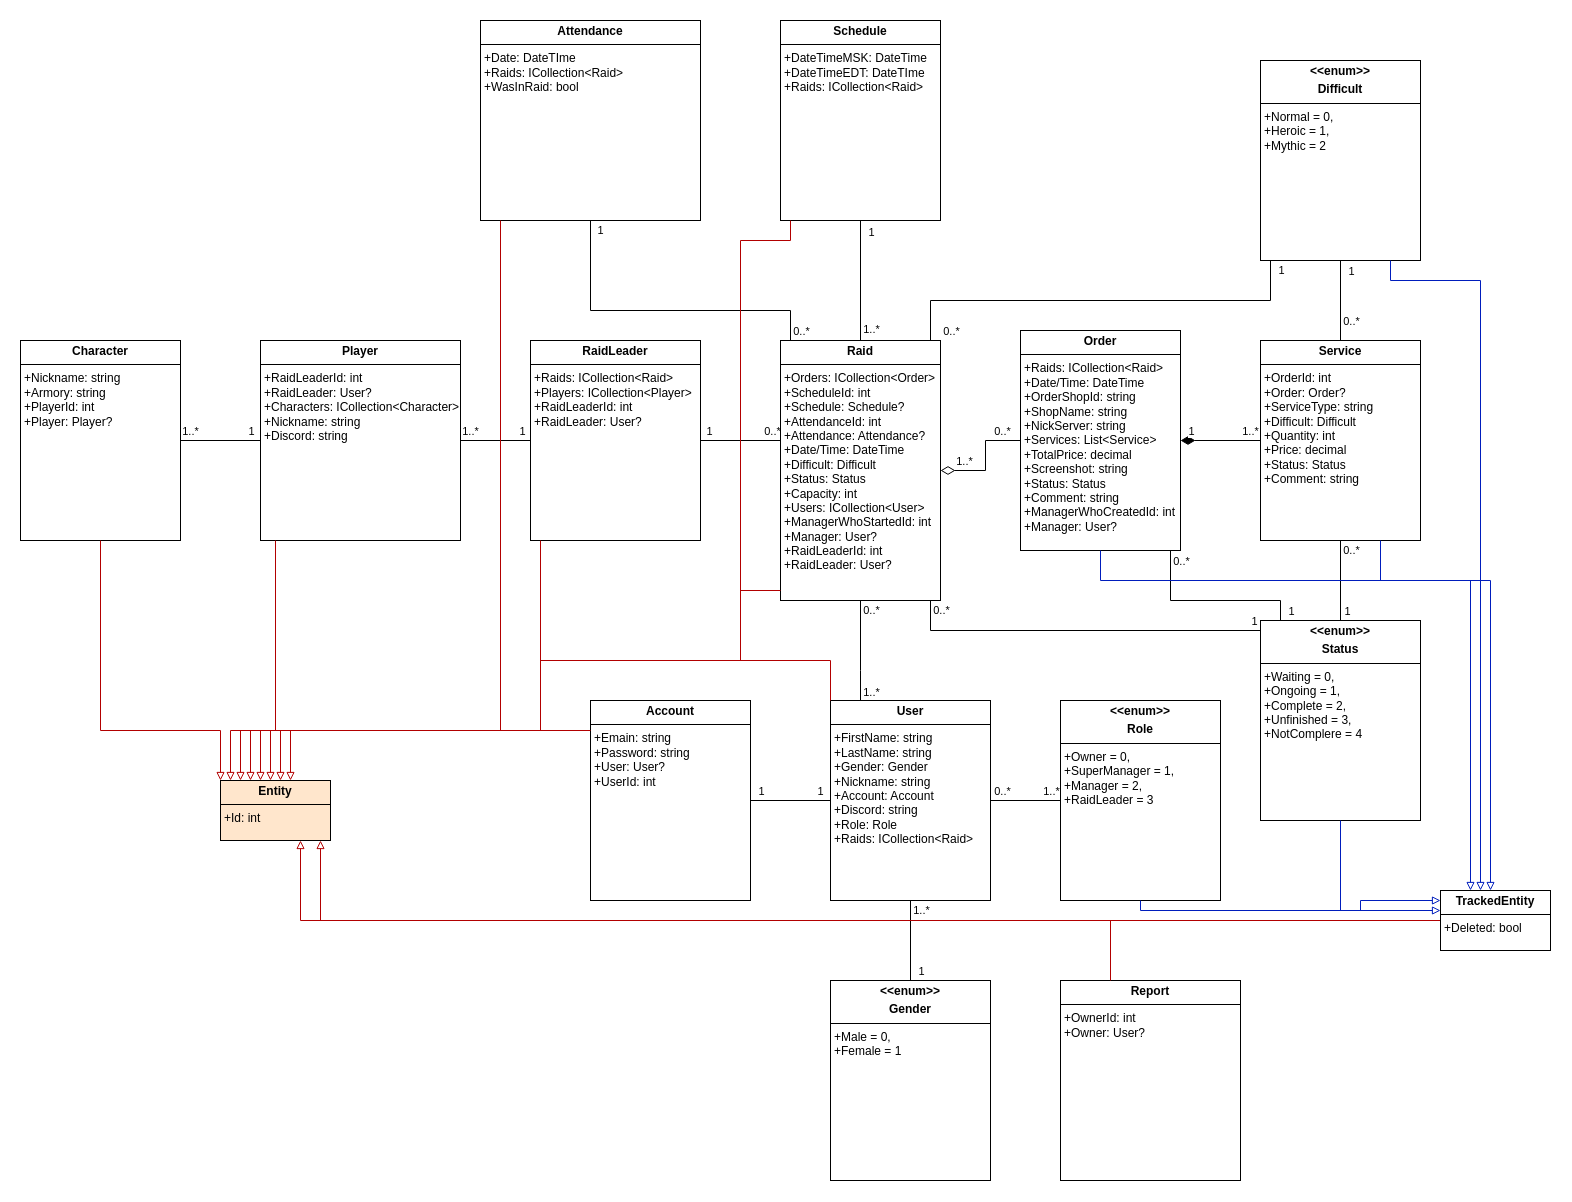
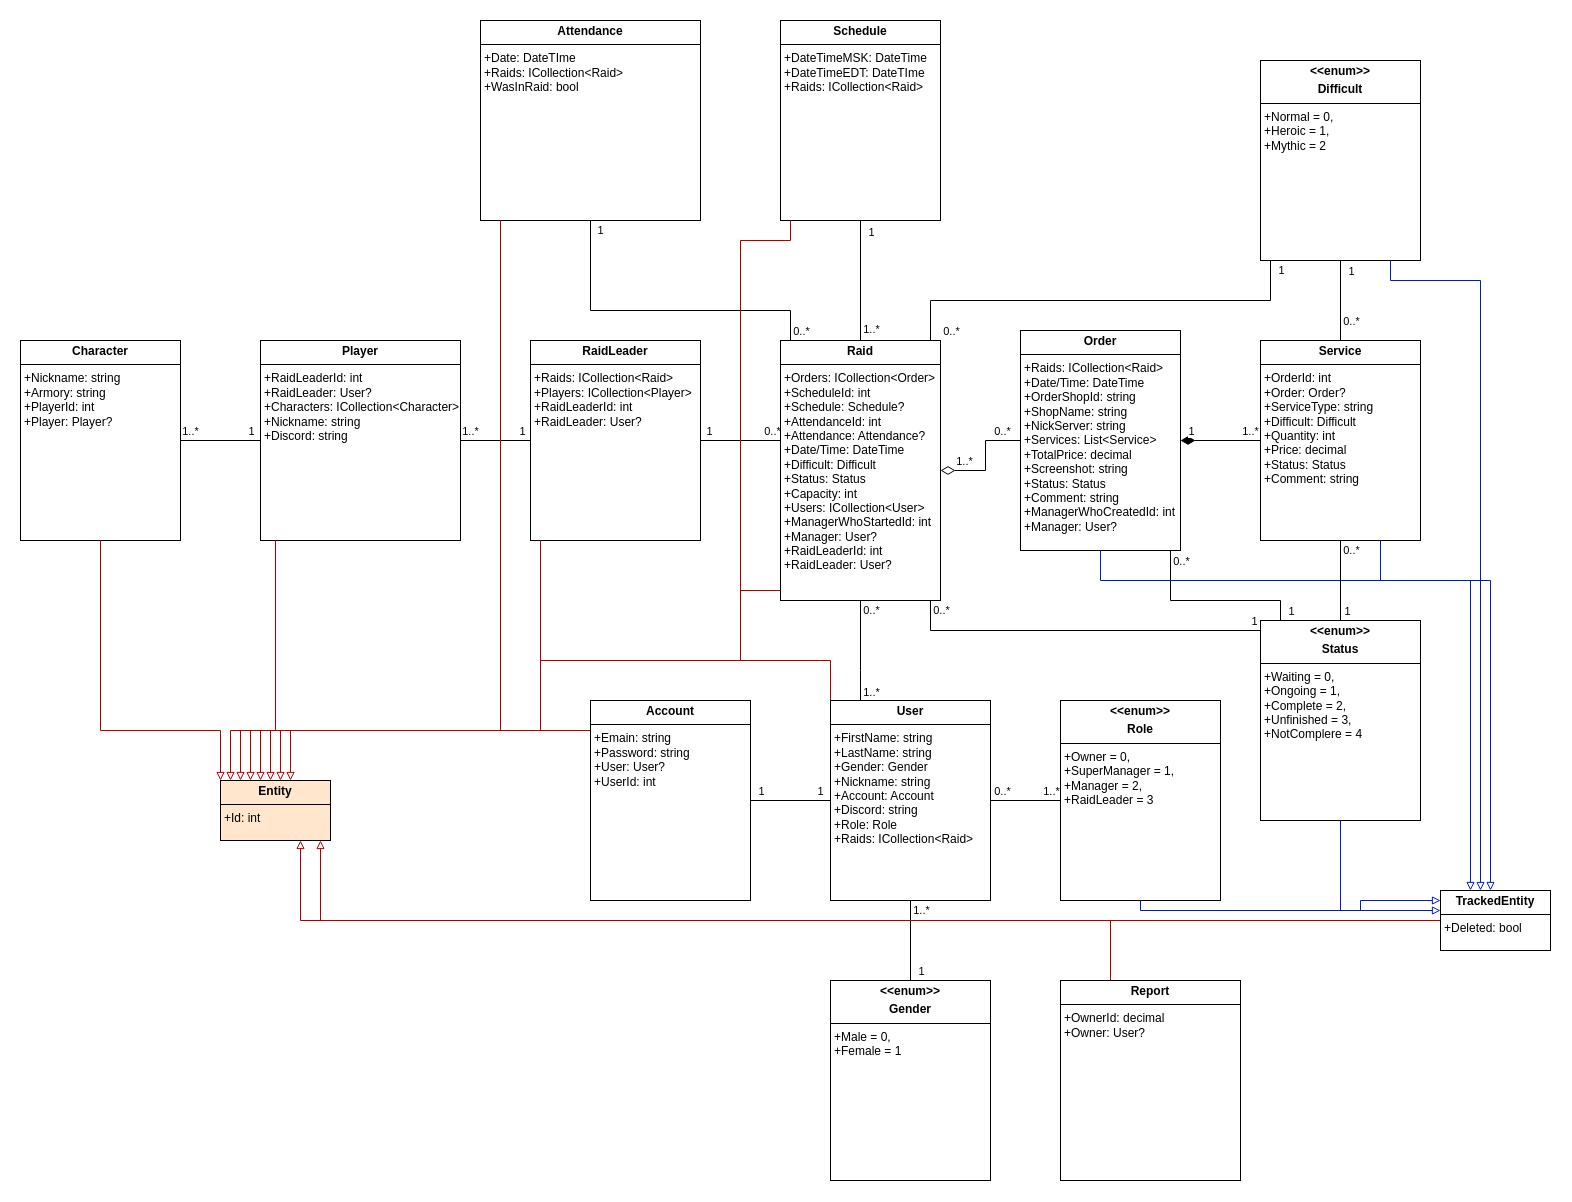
(1101, 1002) -> (1111, 1002)
